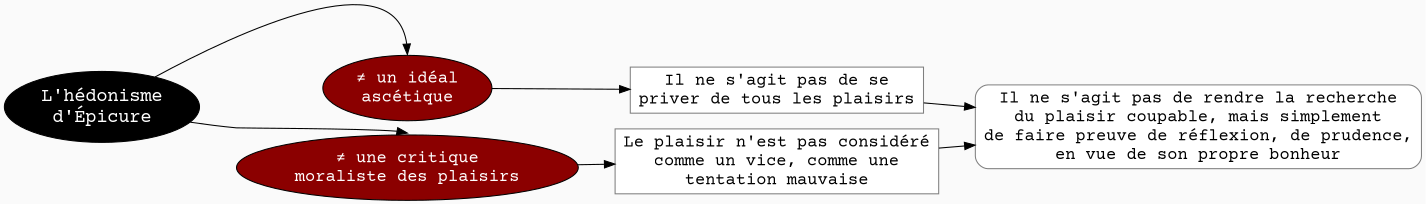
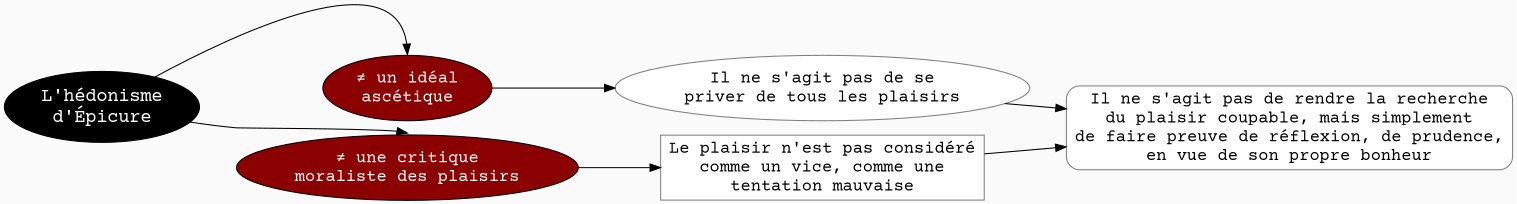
(777, 90) -> (822, 88)
